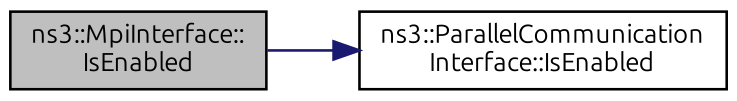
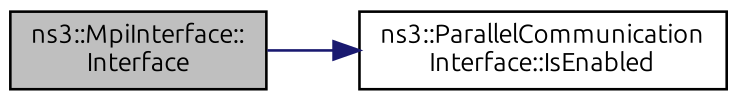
(138, 50) -> (138, 50)
